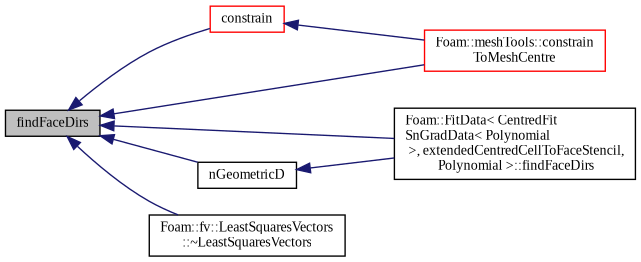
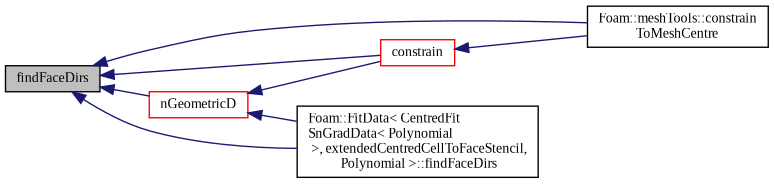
(515, 51) -> (678, 27)
none -> (321, 76)
(247, 175) -> (199, 105)
(247, 236) -> none
